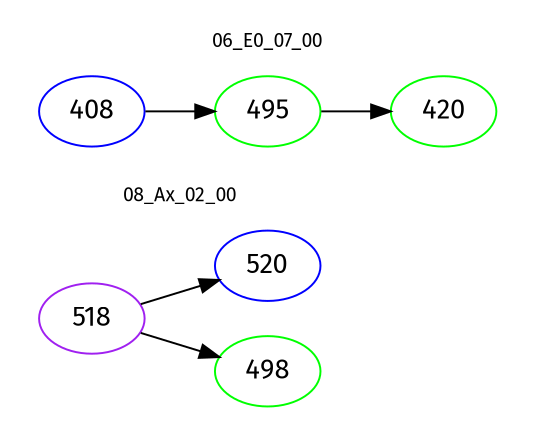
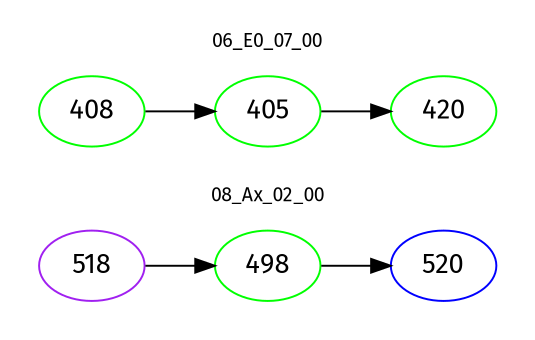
(92, 111) -> (92, 111)
(268, 111) -> (268, 111)
(171, 295) -> (346, 266)
